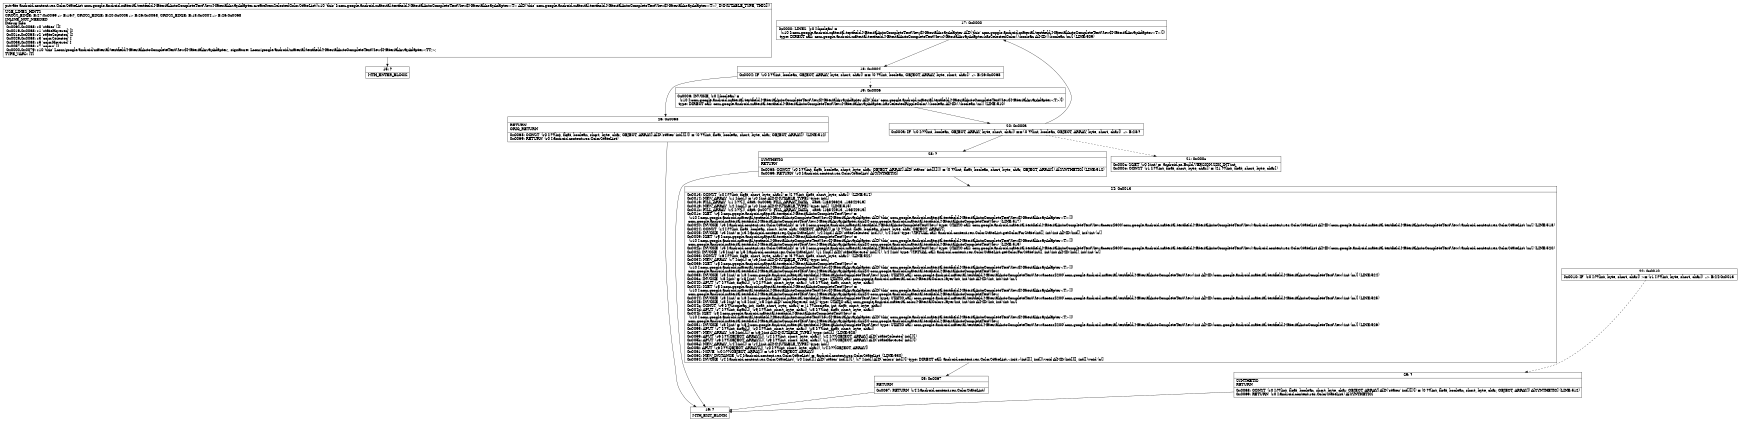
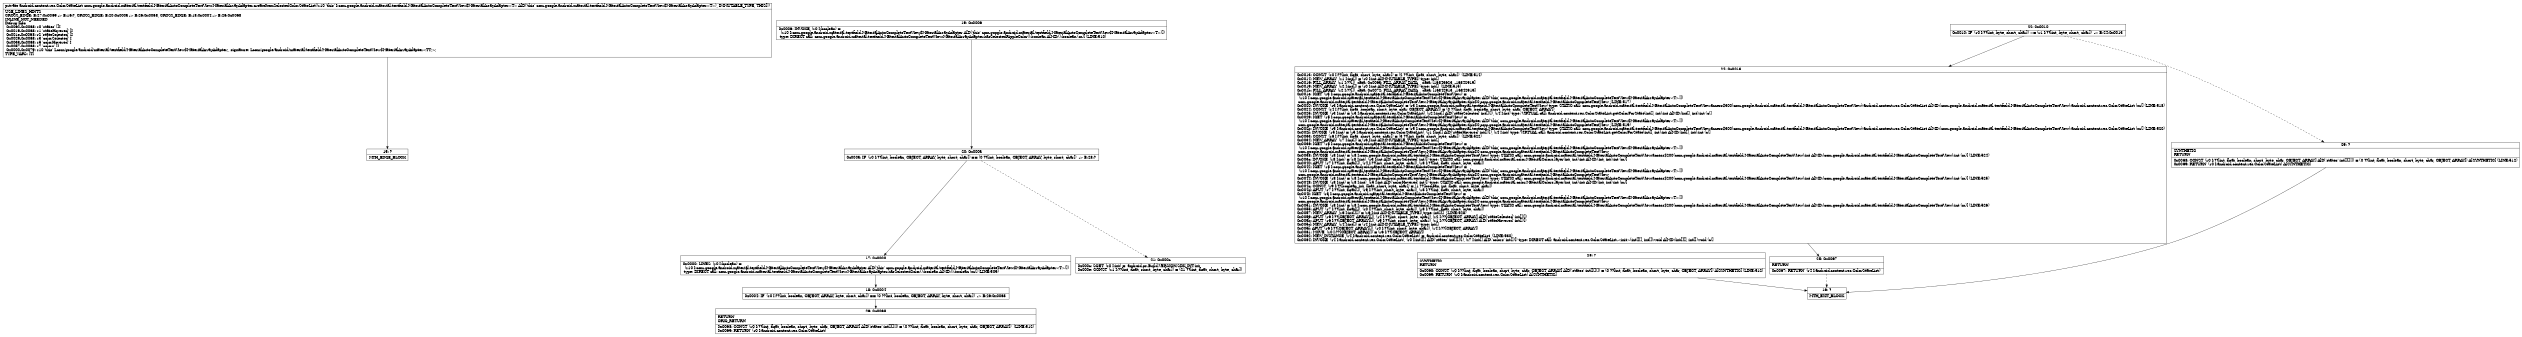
(387, 75) -> (387, 158)
(870, 82) -> none
(984, 143) -> none
(961, 181) -> (1988, 51)
(667, 277) -> none
(803, 401) -> (1827, 279)
